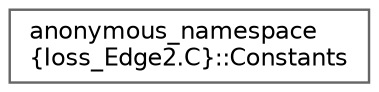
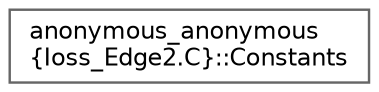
(189, 46) -> (189, 46)
